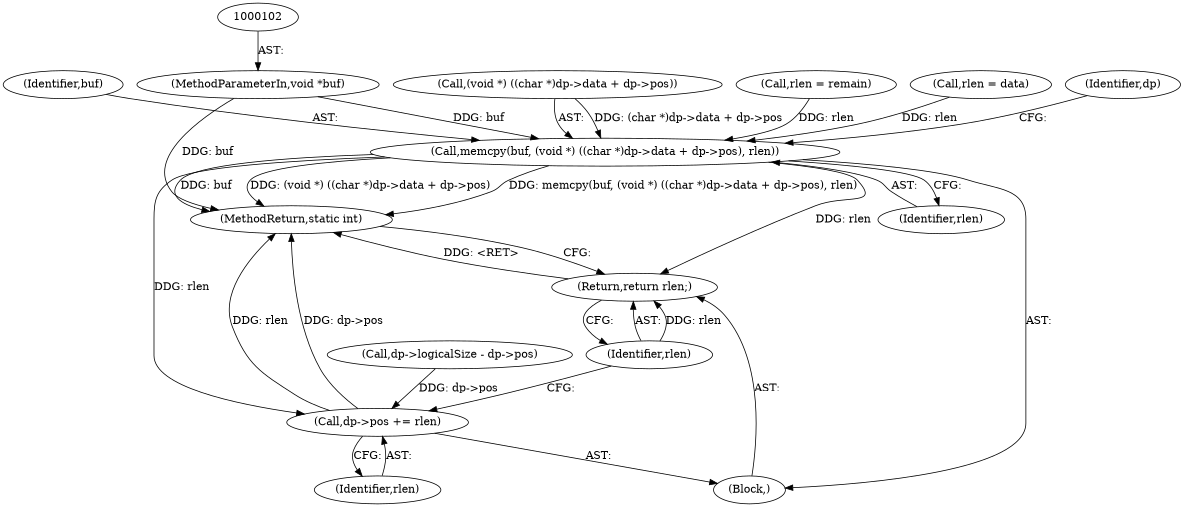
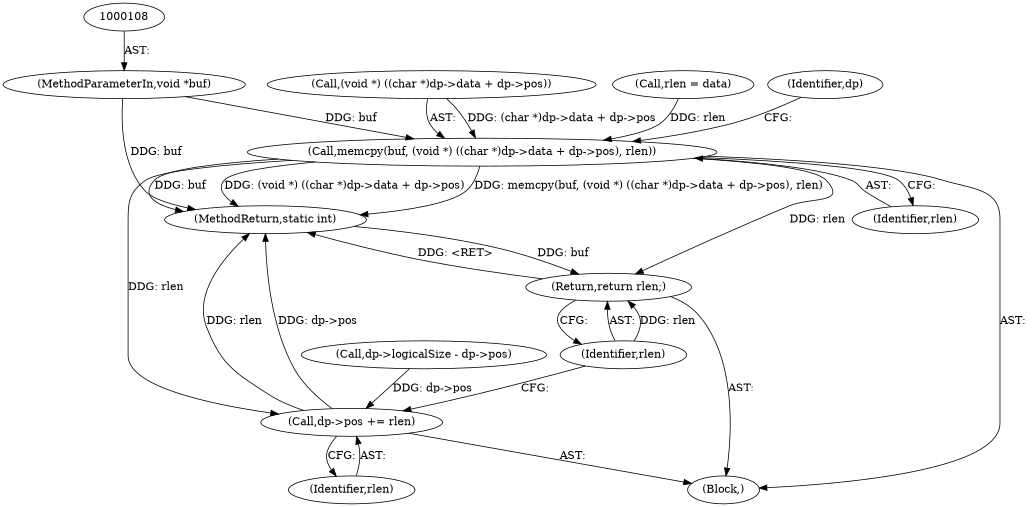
(258, 17) -> (124, 17)
(63, 85) -> none
(816, 85) -> none
(579, 253) -> (563, 253)
(752, 379) -> (725, 372)
